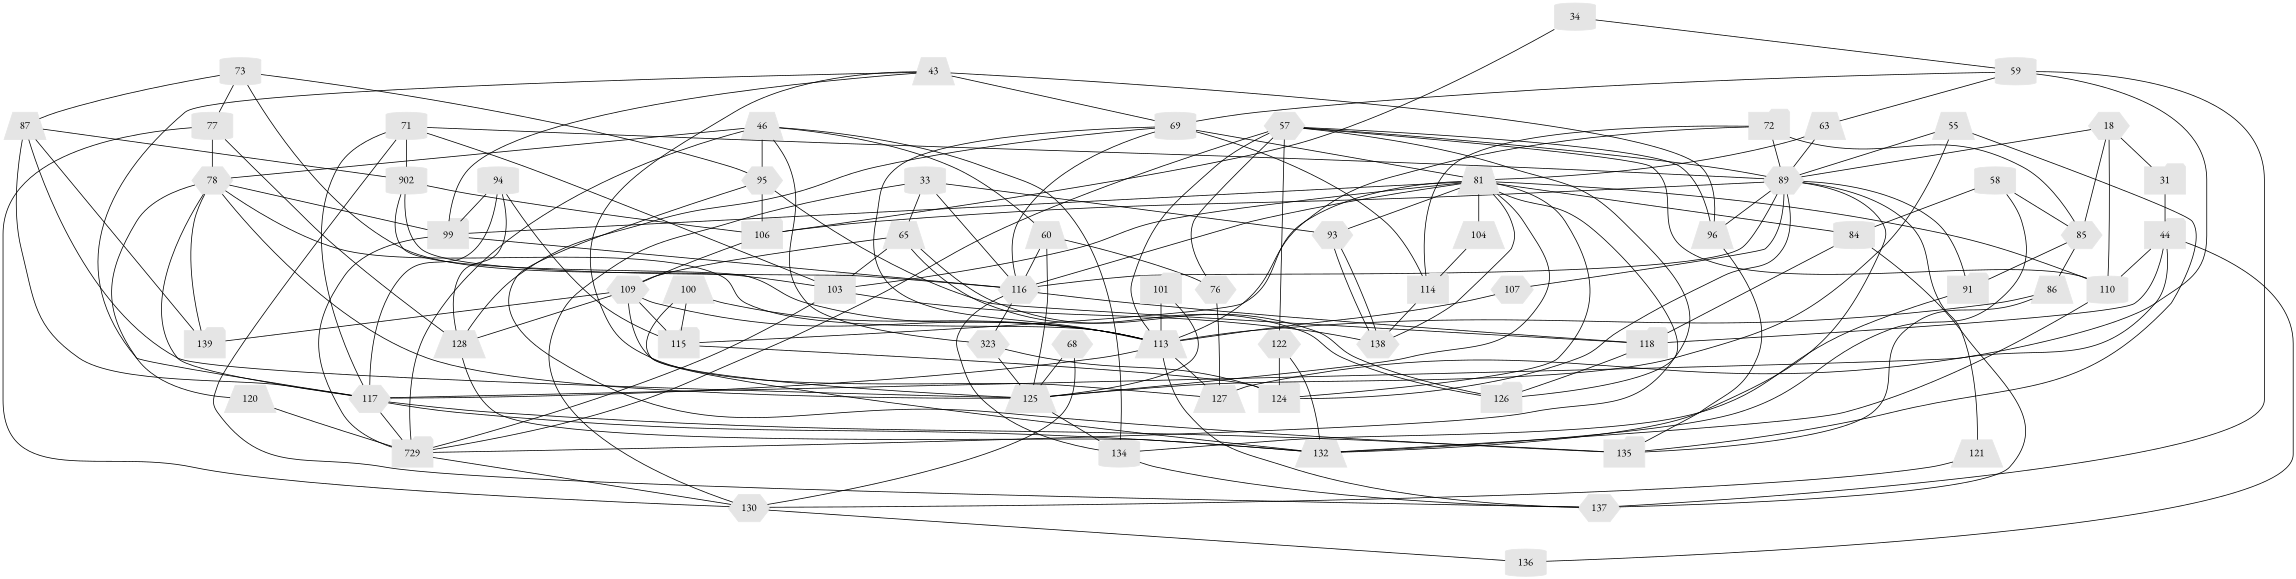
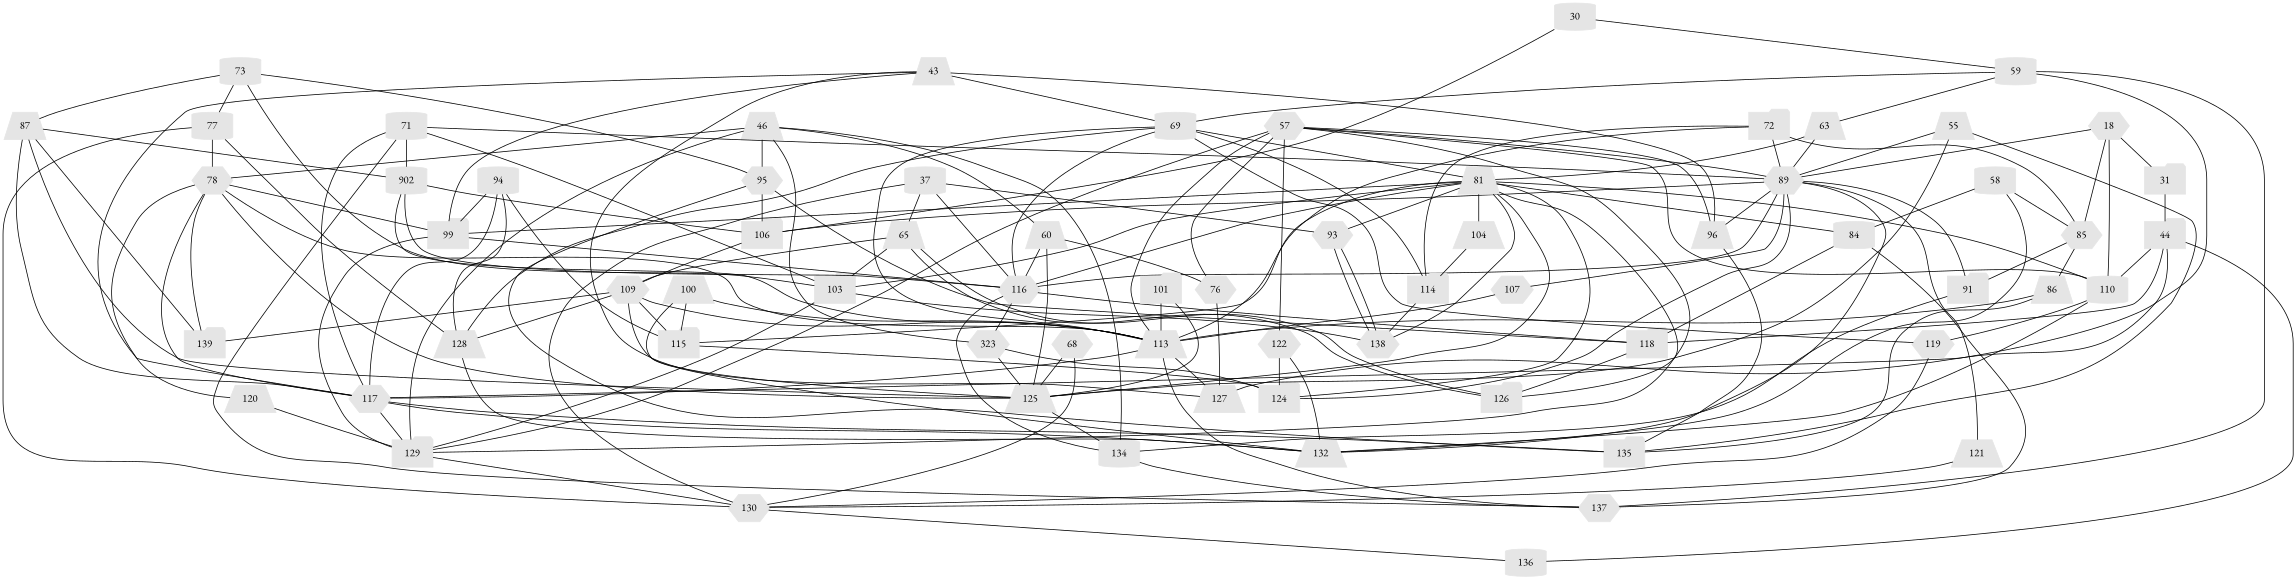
(1575, 17) -> (1575, 17)
(925, 180) -> (925, 180)
none -> (1933, 344)
(413, 453) -> (413, 453)
